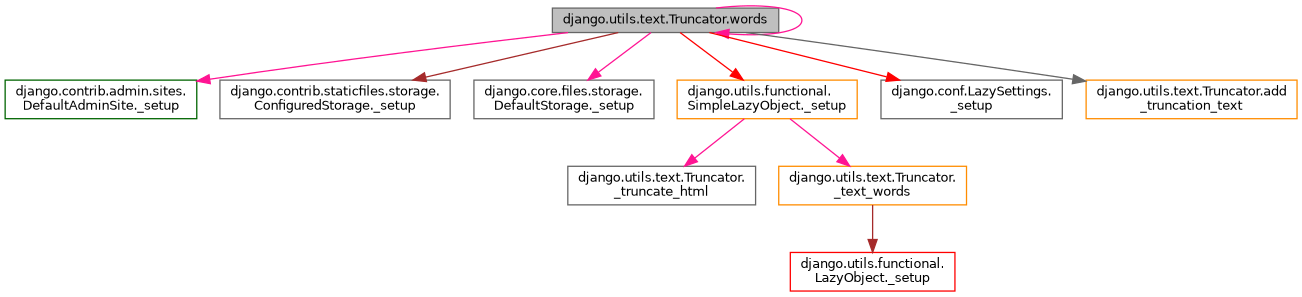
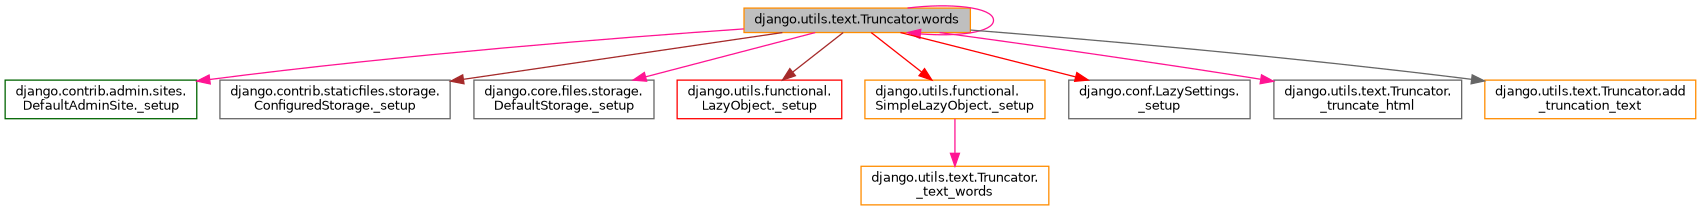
(666, 20) -> (857, 20)
(719, 139) -> (1100, 55)
(873, 222) -> (818, 52)
